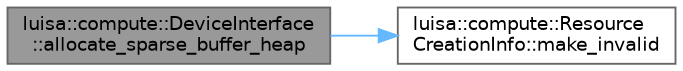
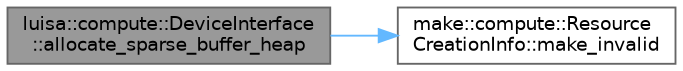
(537, 36) -> (537, 36)
